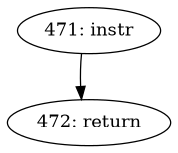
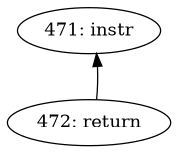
(81, 70) -> (98, 83)
